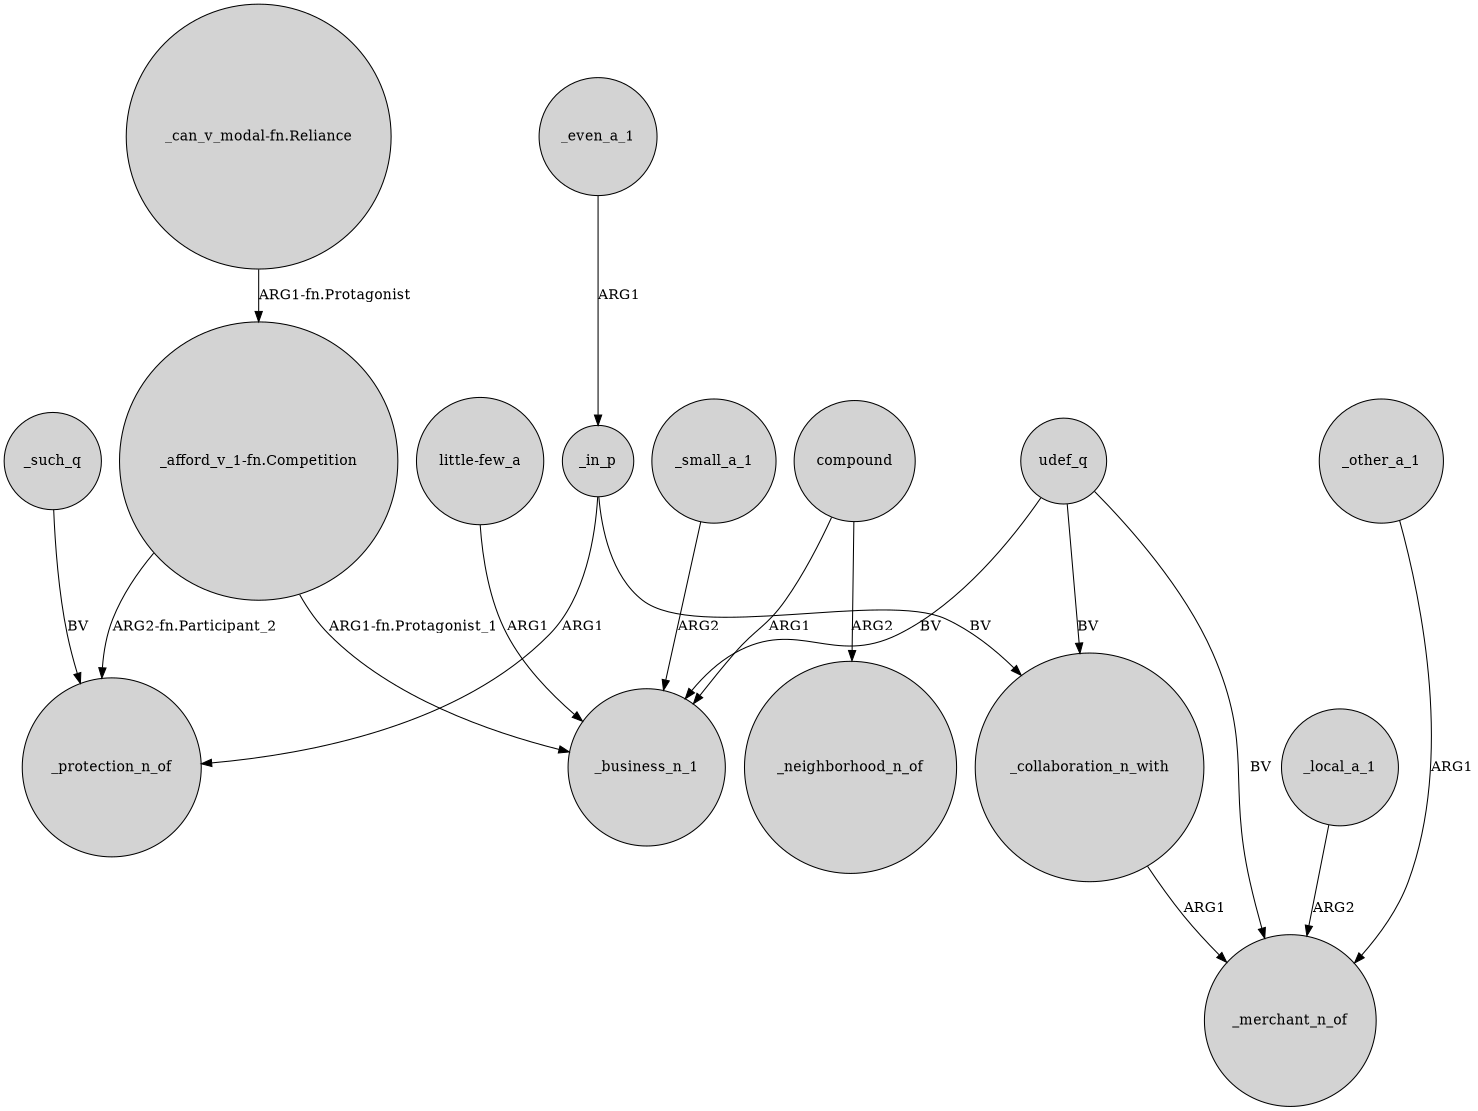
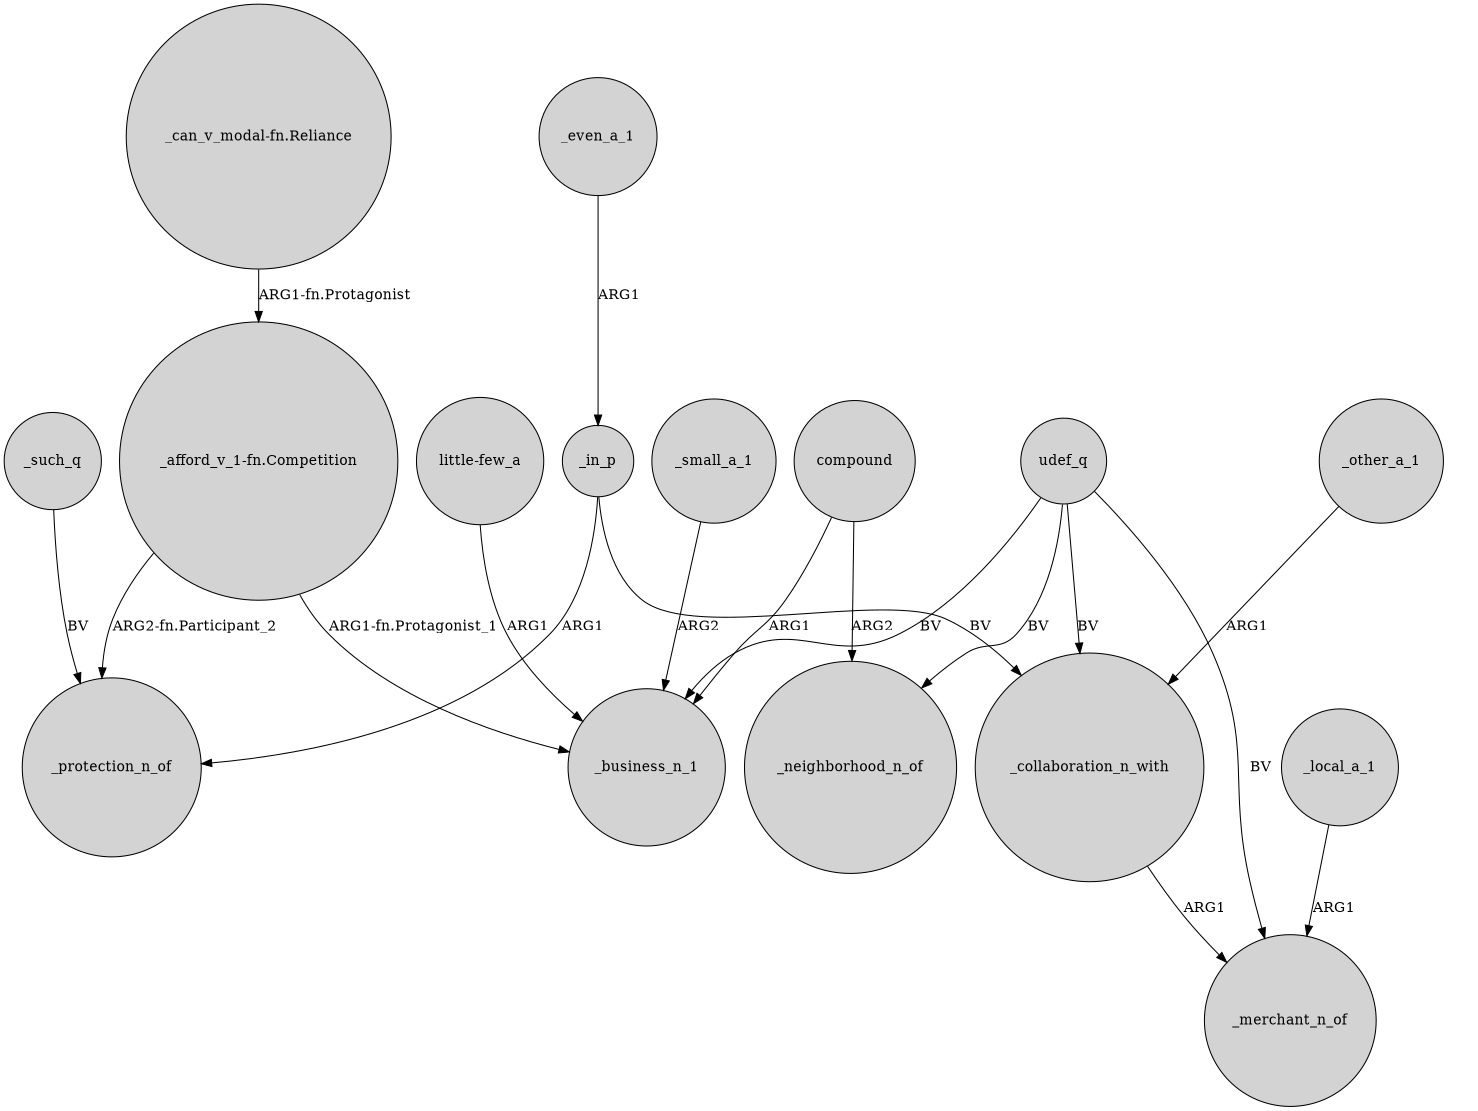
none -> (1028, 619)
(1431, 745) -> (1257, 592)
(1334, 908) -> (1334, 908)
